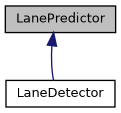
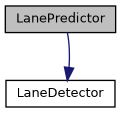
(52, 63) -> (69, 50)
